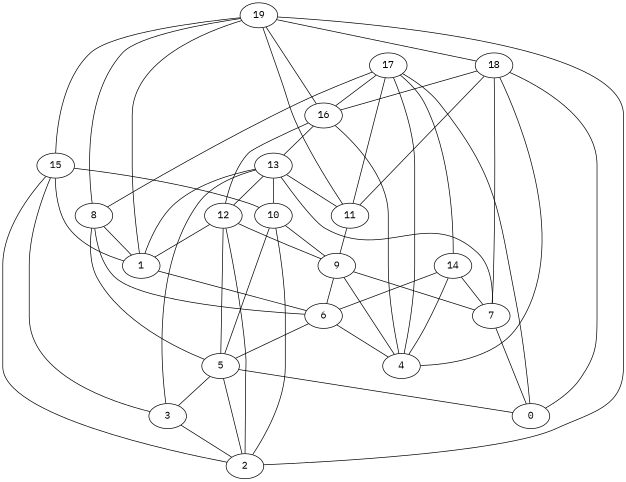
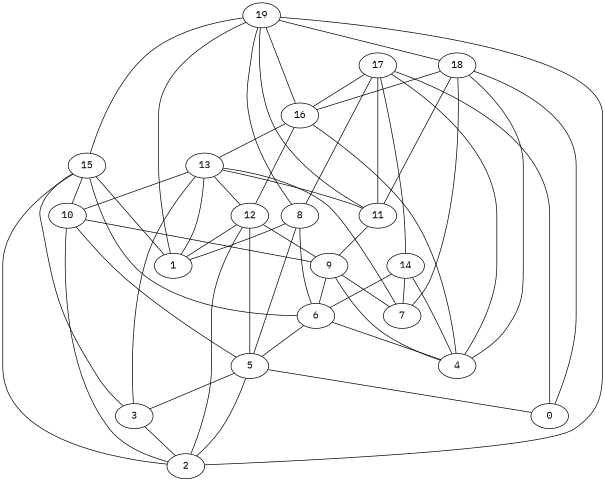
(232, 291) -> (164, 288)
(511, 366) -> none
